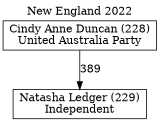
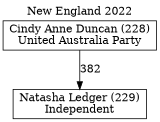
(91, 70) -> (91, 70)
